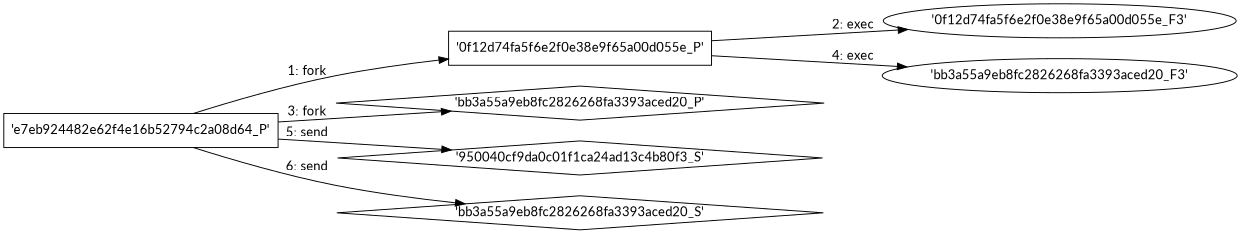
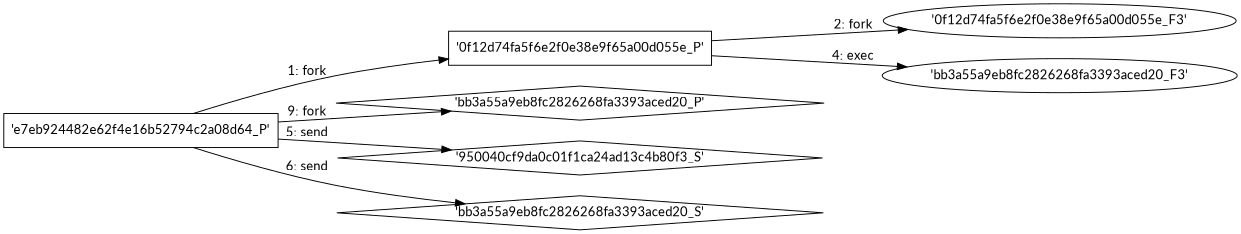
(853, 25) -> (853, 25)
(307, 112) -> (307, 112)
